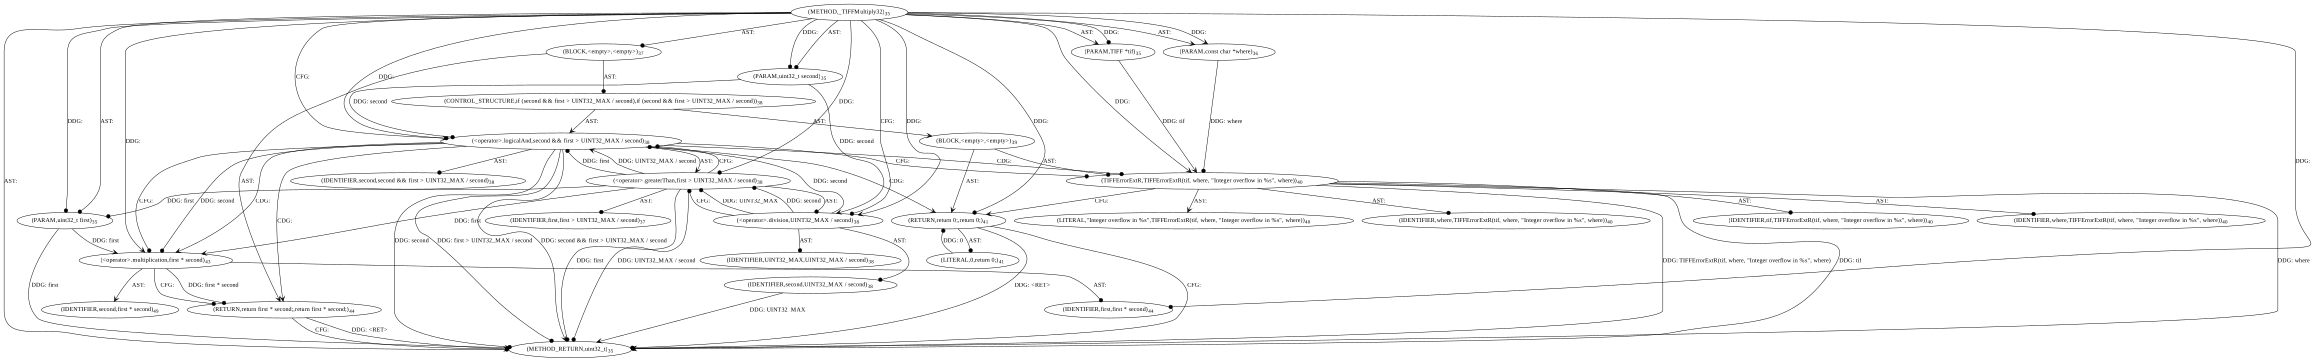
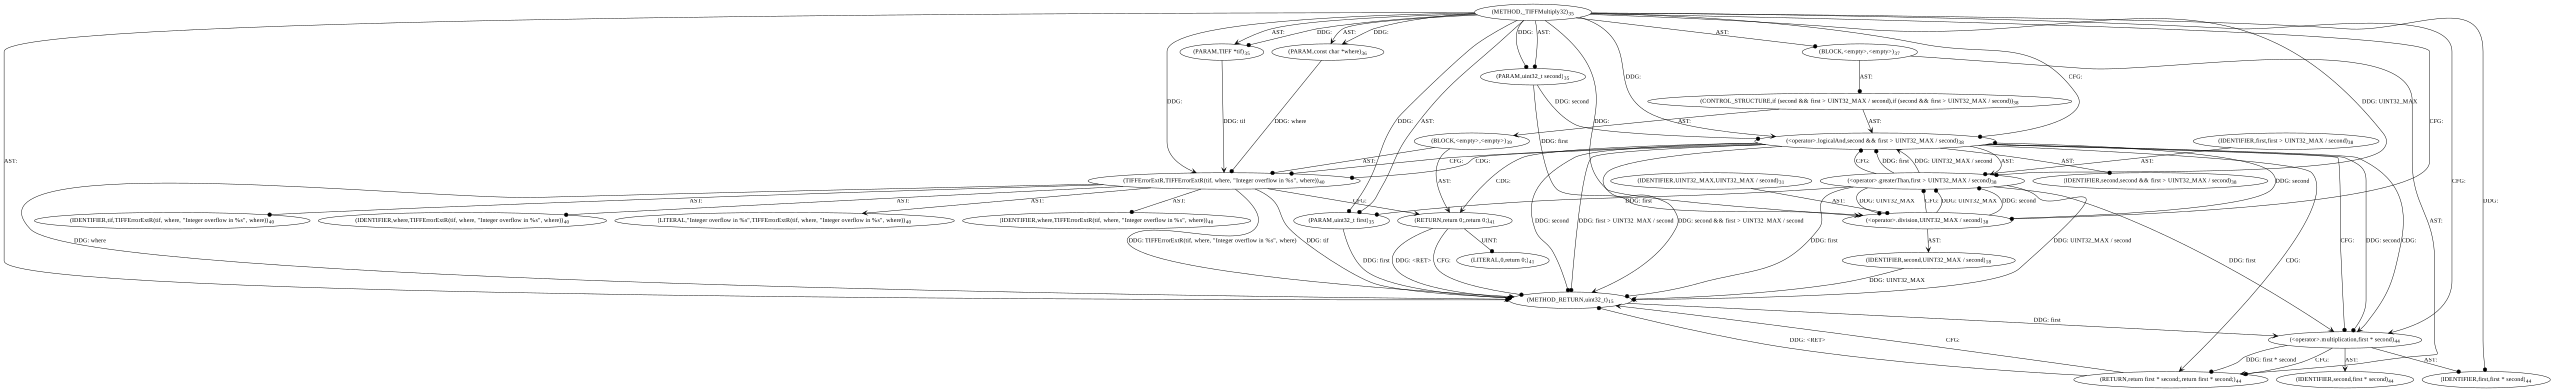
(1015, 98) -> none
(847, 101) -> (2390, 101)
(134, 141) -> (2460, 181)
(857, 141) -> (1555, 141)
(635, 200) -> (2109, 161)
(832, 201) -> (1887, 201)
(643, 220) -> (2351, 141)
(799, 239) -> (1818, 201)
(976, 241) -> (1491, 241)
(91, 243) -> (1950, 319)
(895, 244) -> (1928, 238)
(943, 245) -> none
(208, 260) -> (2397, 339)
(871, 260) -> (1782, 180)
(870, 284) -> (1989, 260)
(156, 309) -> (2391, 379)
(221, 338) -> (1411, 287)
(611, 349) -> (1611, 300)
